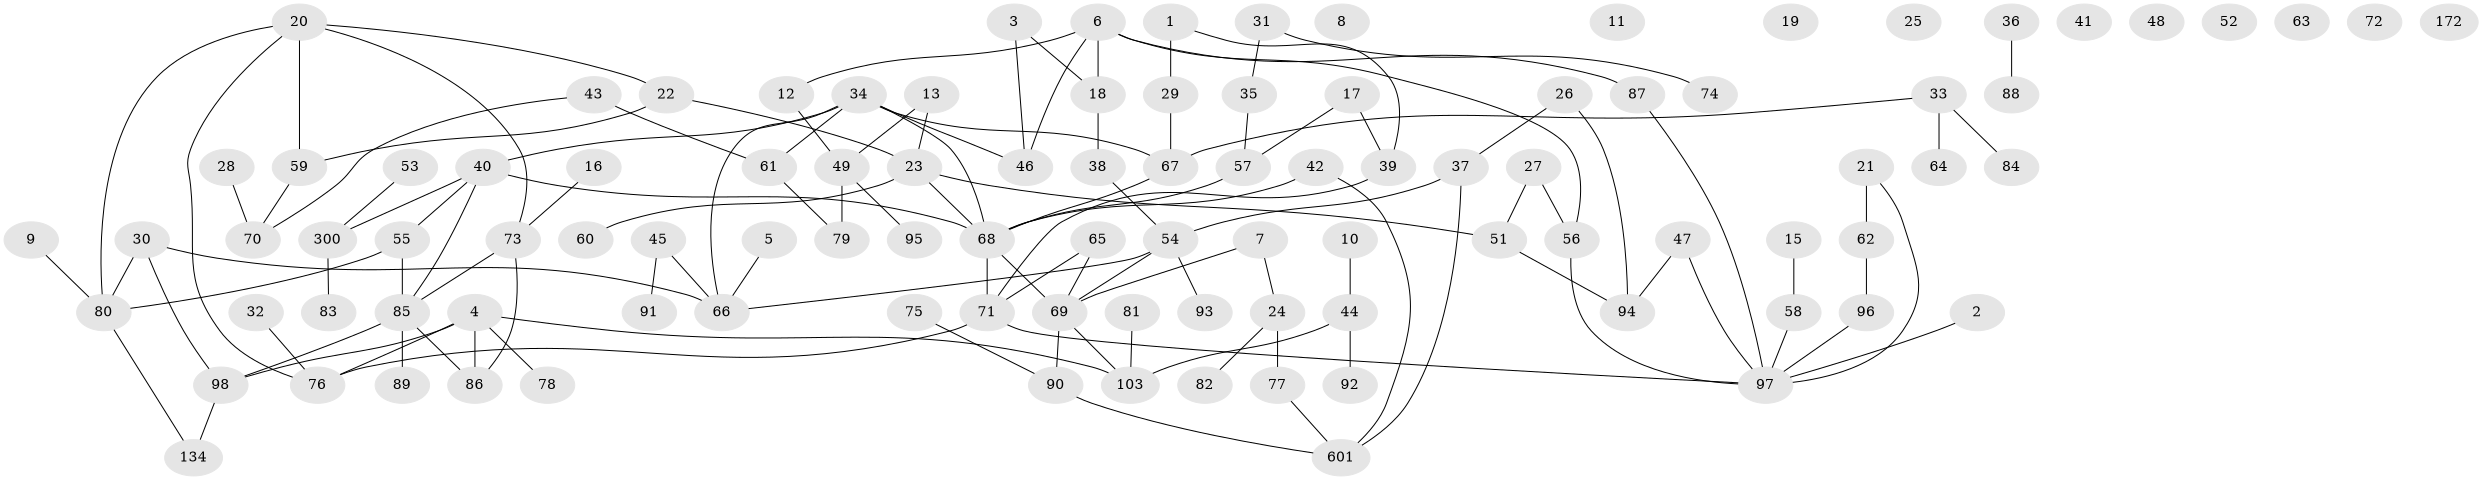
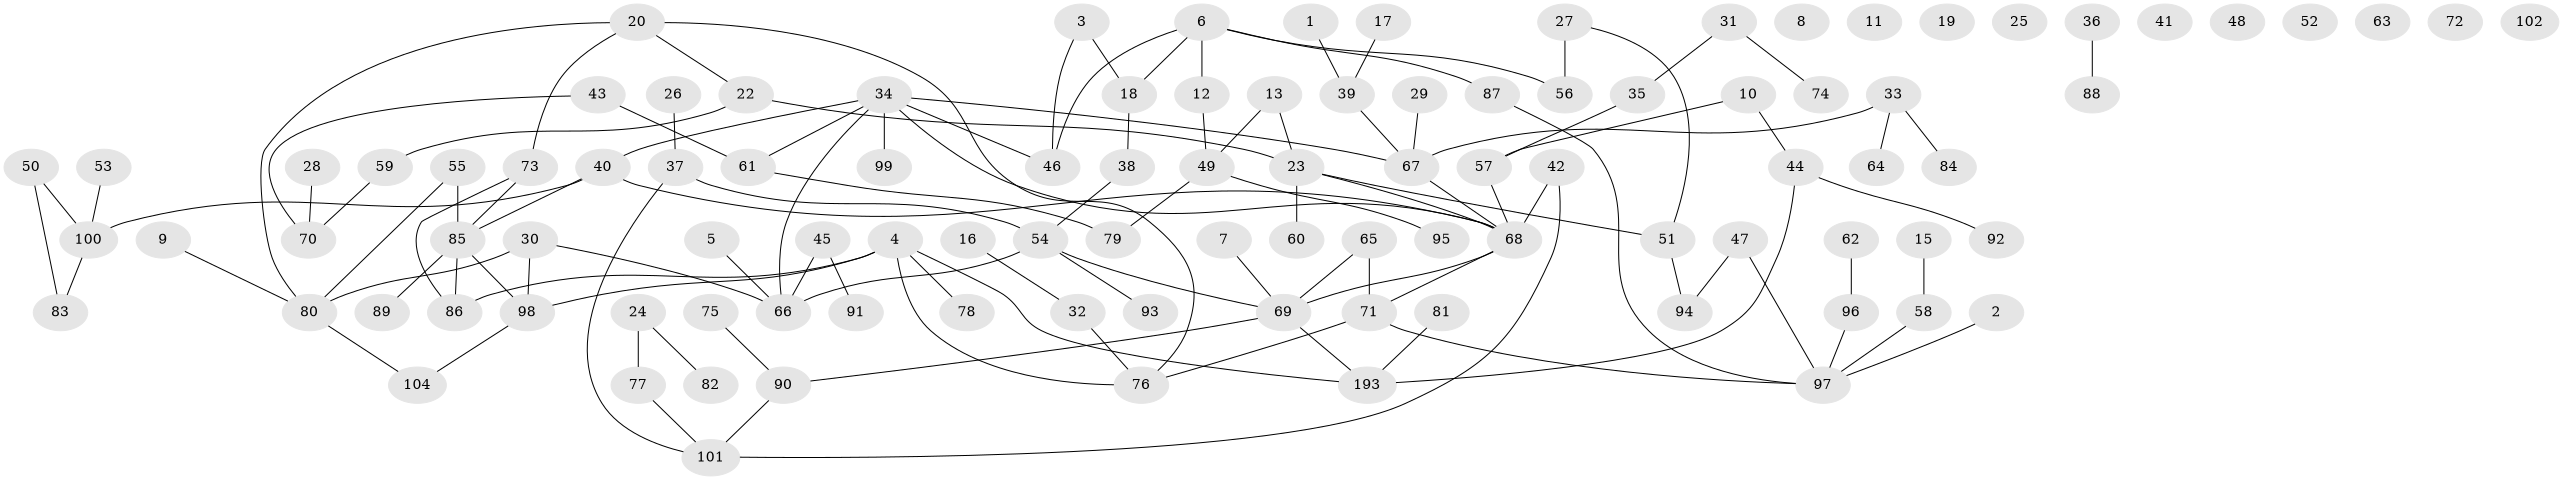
(2449, 22) -> (2530, 22)
(1171, 59) -> none
(299, 95) -> none
(1287, 138) -> (1630, 123)
none -> (31, 167)
none -> (884, 167)
(1866, 167) -> none
(1144, 194) -> (1379, 131)
(1617, 198) -> none
(443, 204) -> none
(554, 204) -> (1023, 276)
(328, 240) -> (89, 240)
(1269, 276) -> none
(1624, 356) -> none
(1130, 385) -> (1367, 385)
(194, 458) -> (417, 385)
(1341, 458) -> (711, 458)
